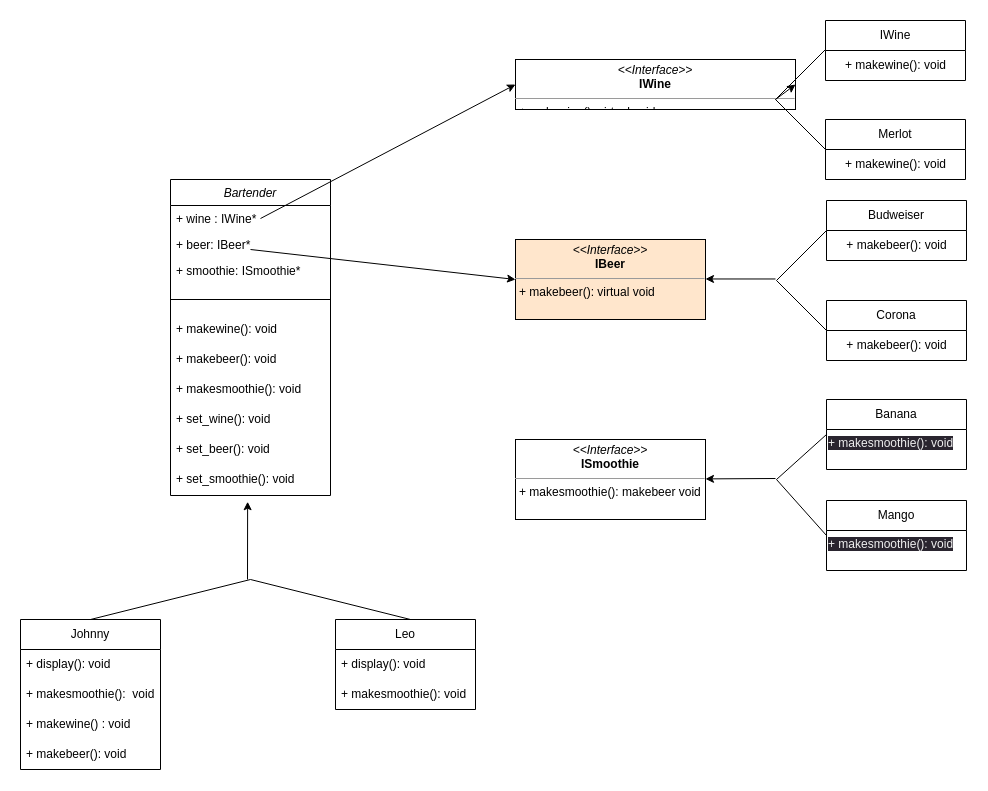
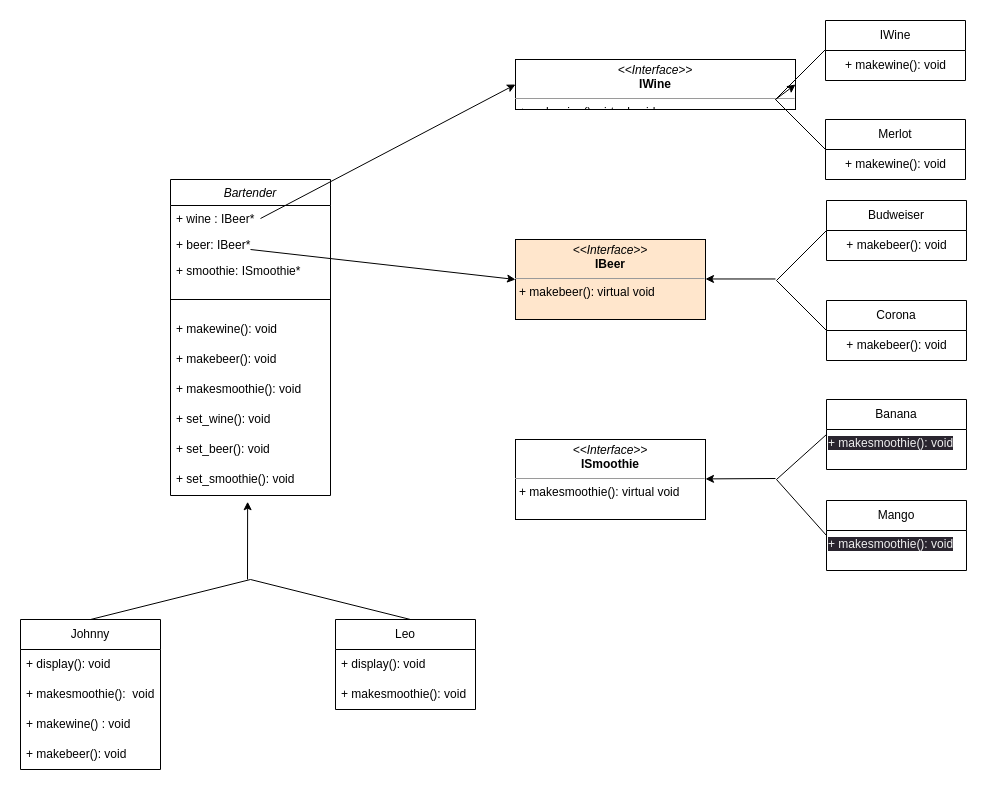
(217, 219) -> (219, 219)
(610, 461) -> (604, 461)
